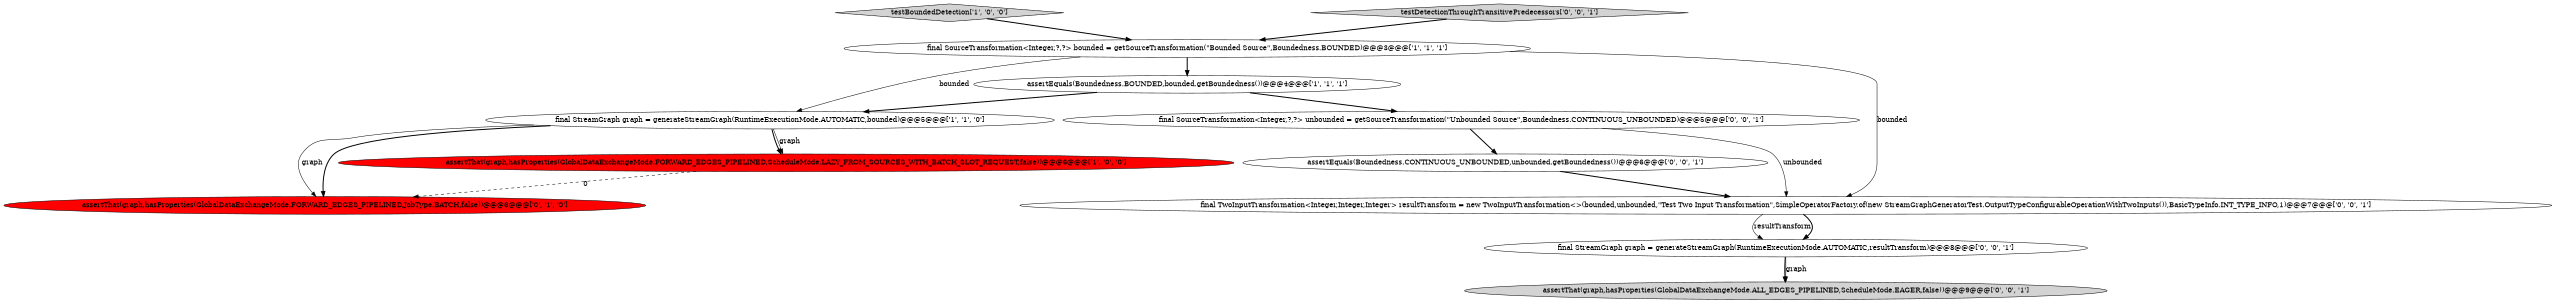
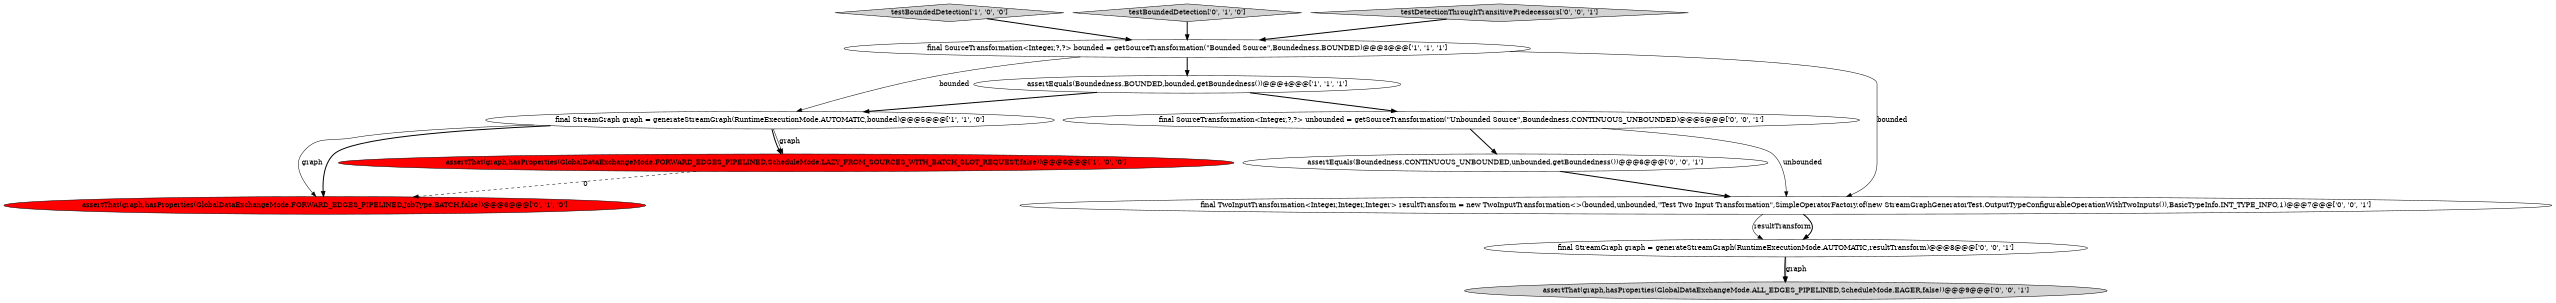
none -> (1187, 13)
